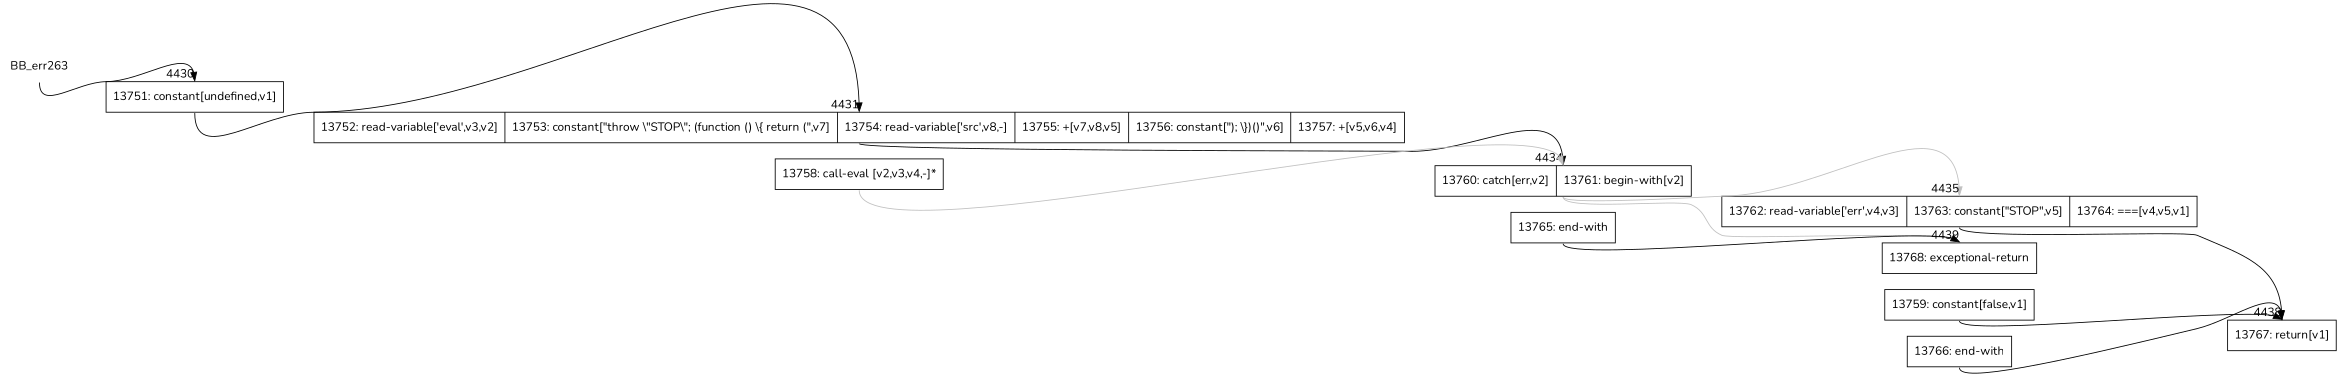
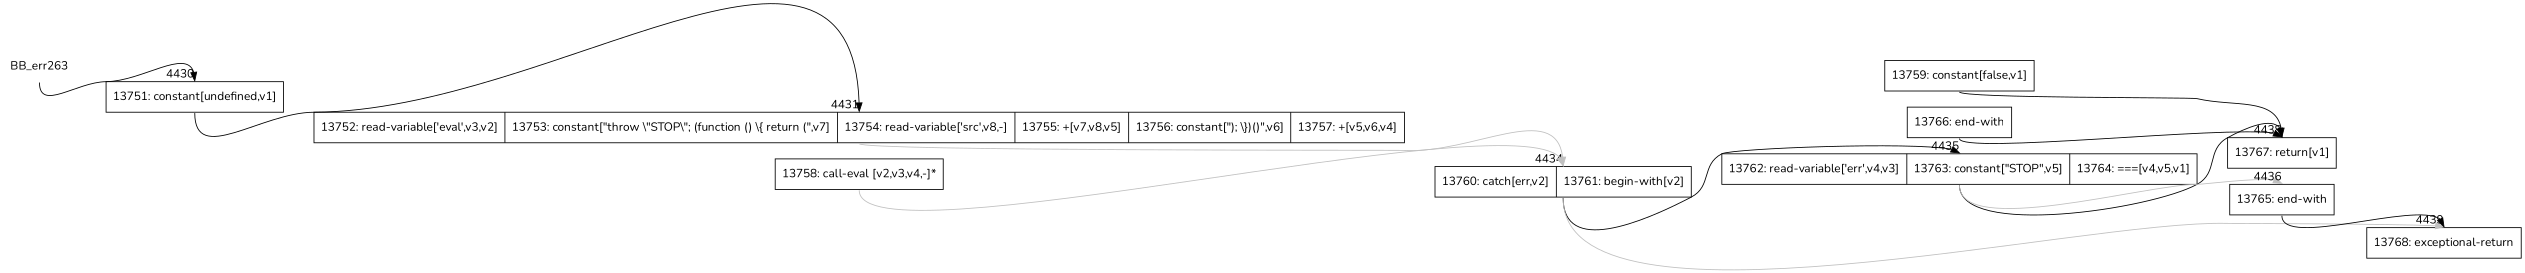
(1219, 151) -> (1219, 150)
(1774, 189) -> (1733, 152)
none -> (2112, 196)
